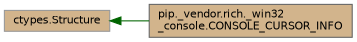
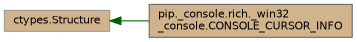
(251, 21) -> (251, 21)
